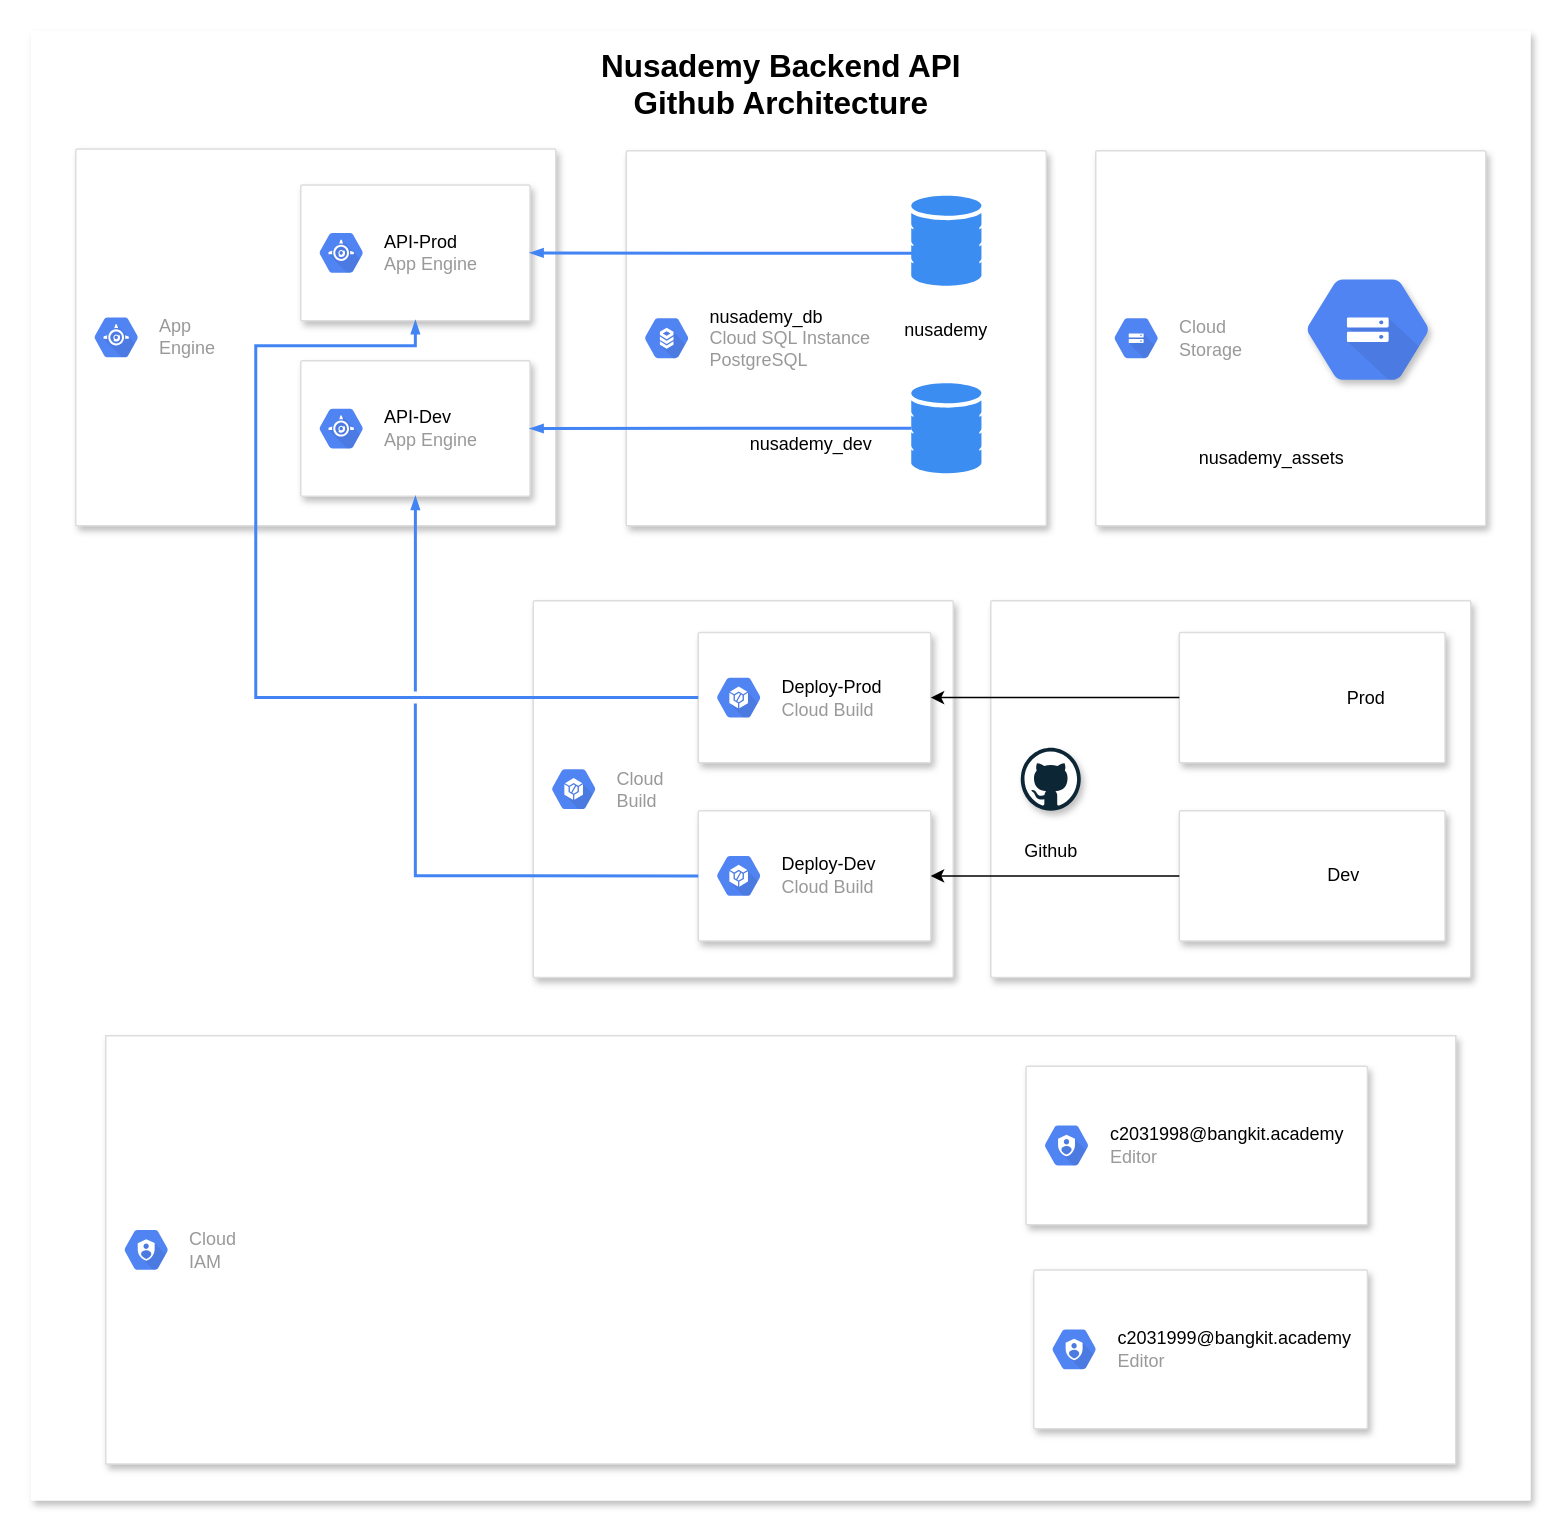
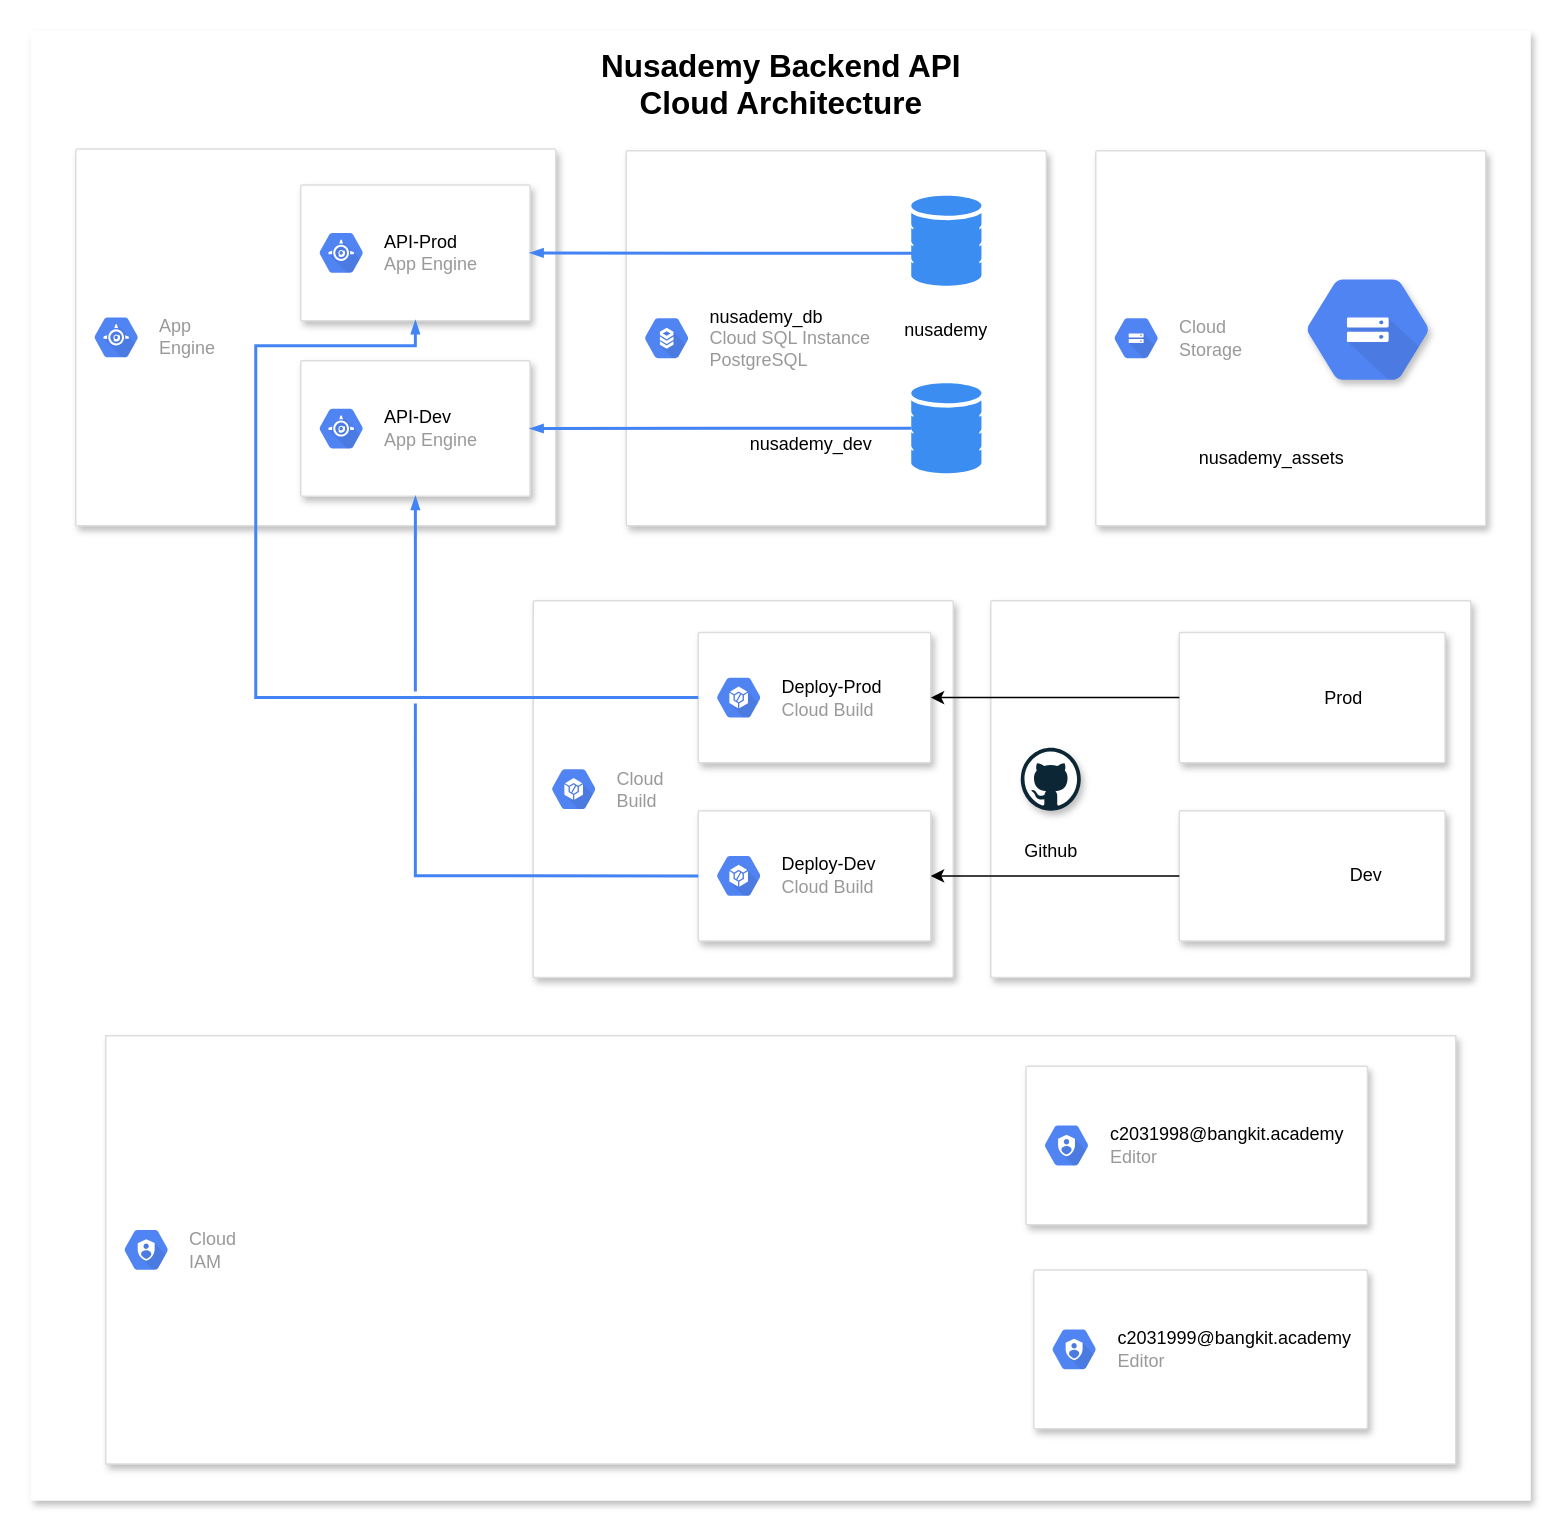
(782, 69) -> (782, 69)
(1366, 698) -> (1343, 698)
(1343, 876) -> (1366, 876)
